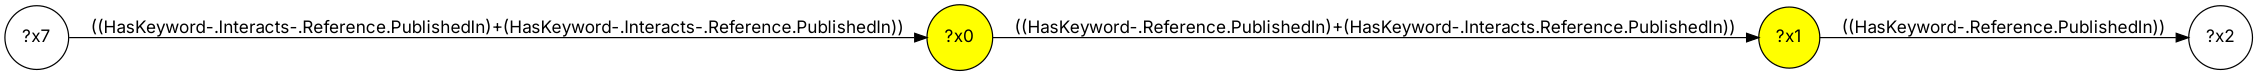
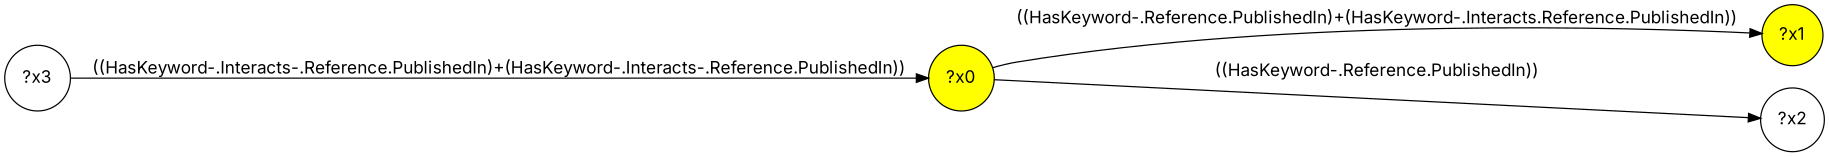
(37, 38) -> (38, 78)
(1998, 38) -> (1371, 99)
